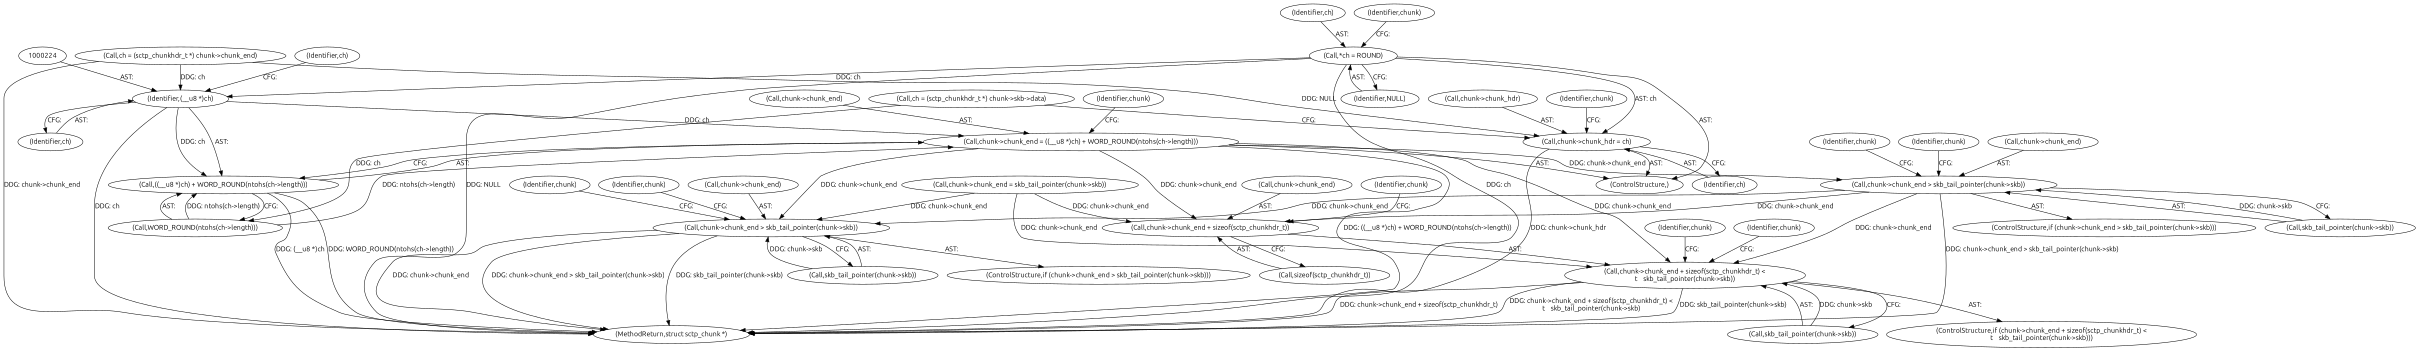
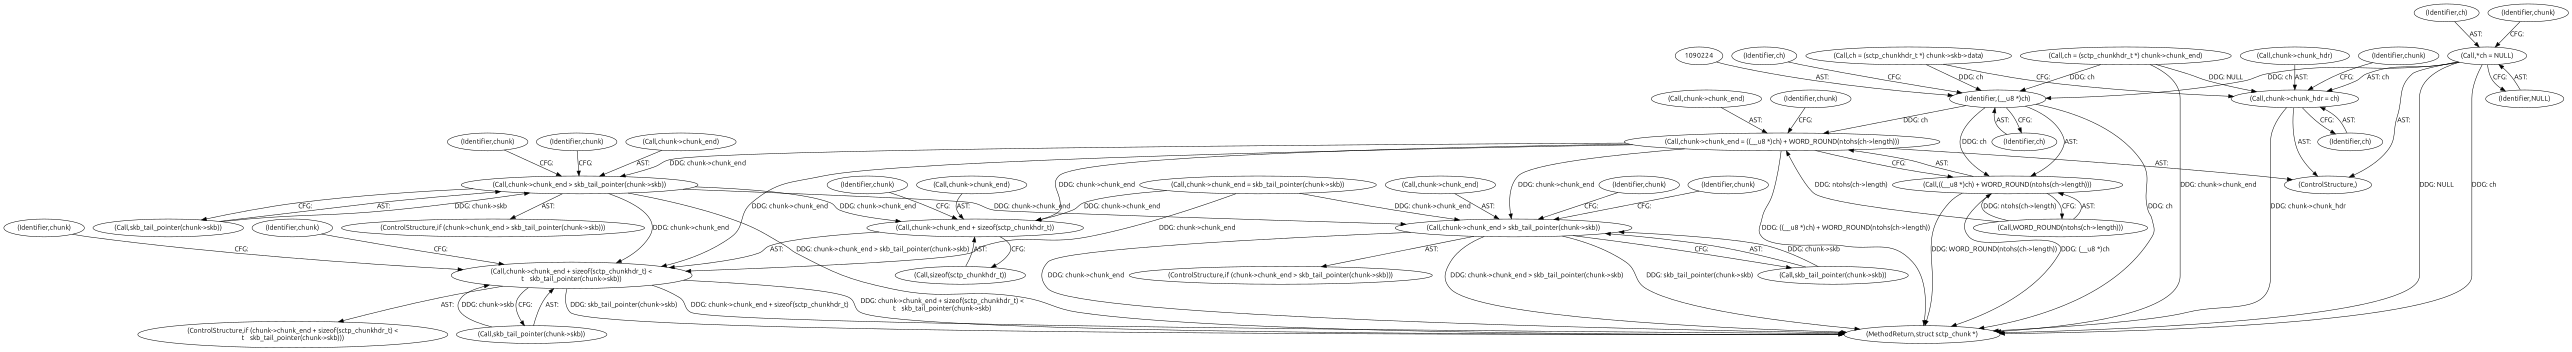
(43, 56) -> (1699, 56)
(1353, 56) -> (2487, 56)
(562, 136) -> (1951, 77)
